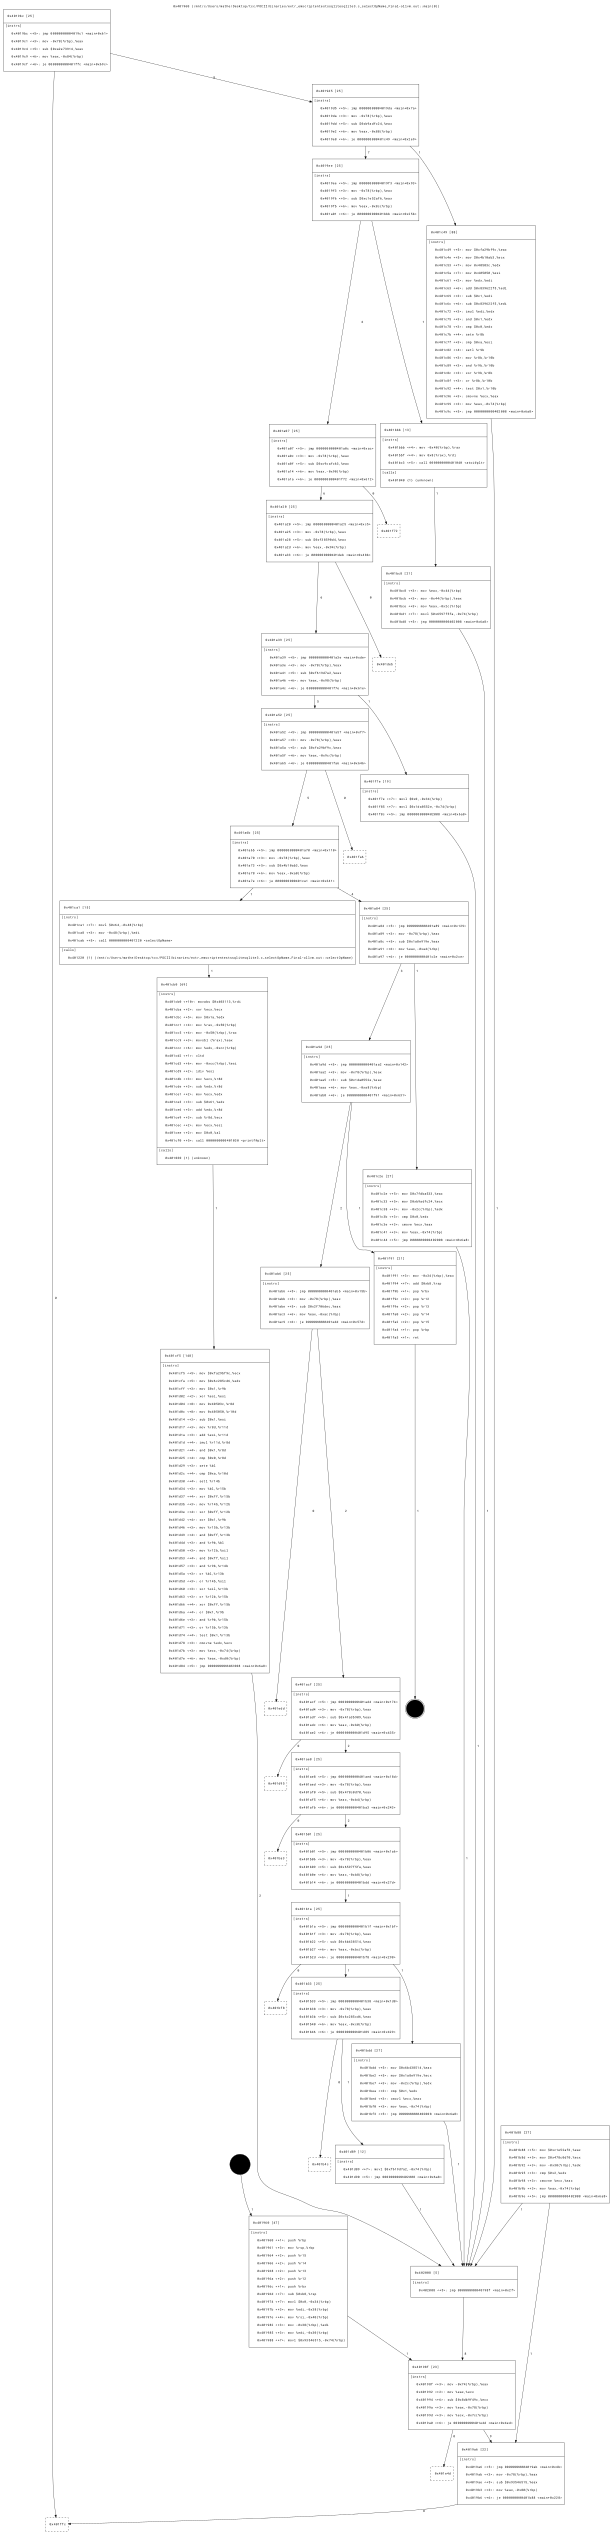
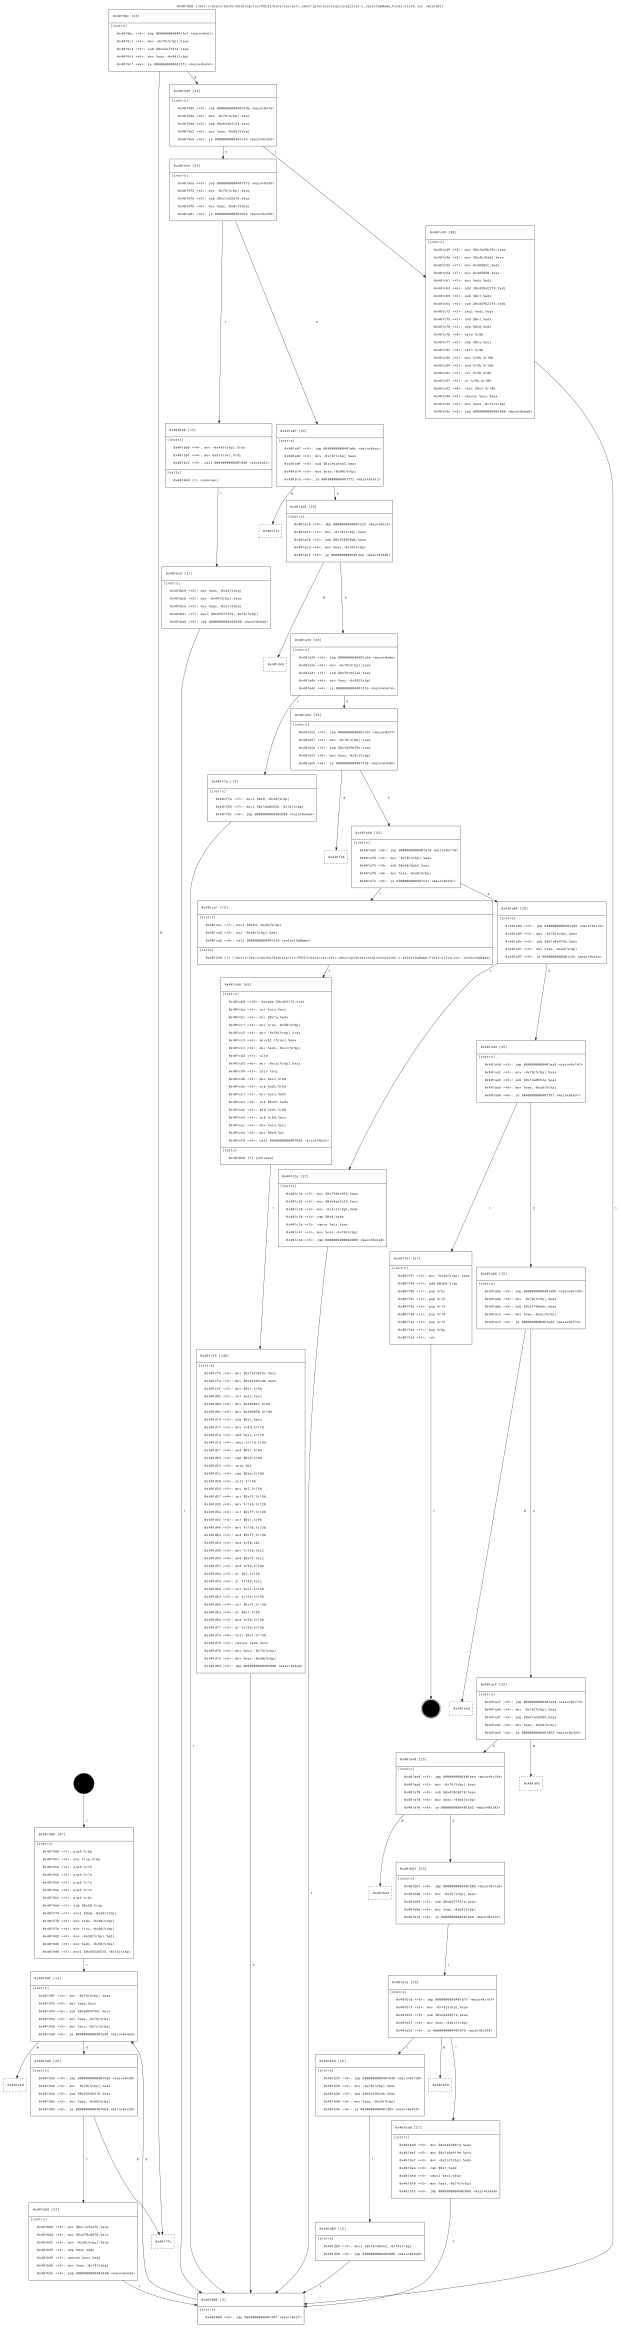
(320, 2164) -> none
(533, 2322) -> (84, 2158)
